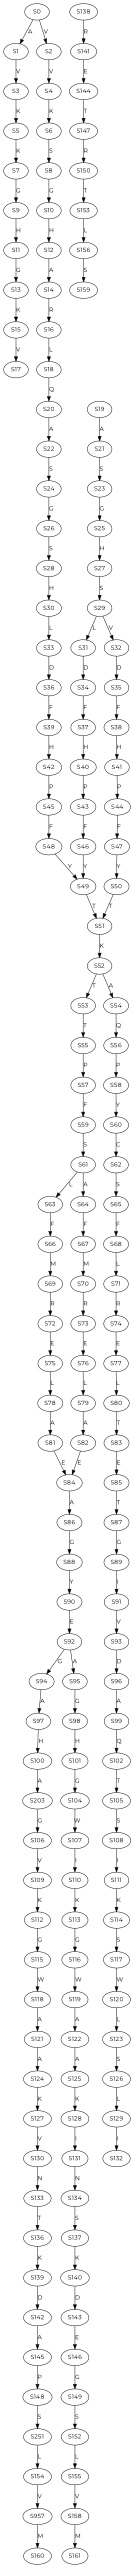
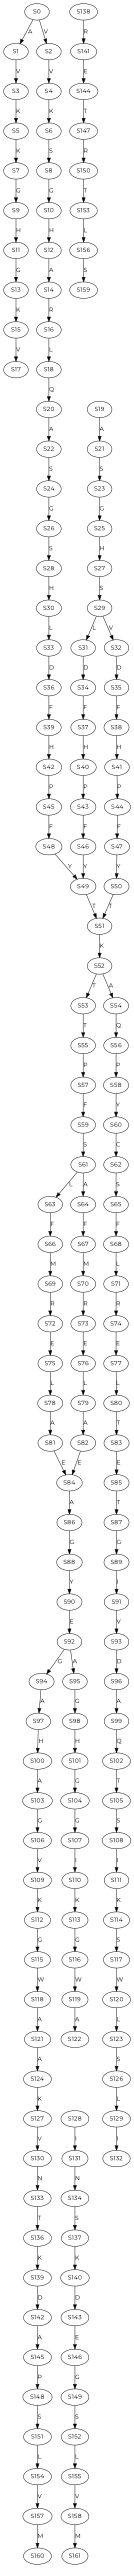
(37, 1801) -> (37, 1801)
(77, 1821) -> (77, 1821)
(75, 2079) -> none
(37, 2437) -> (37, 2437)
(37, 2516) -> (37, 2516)
